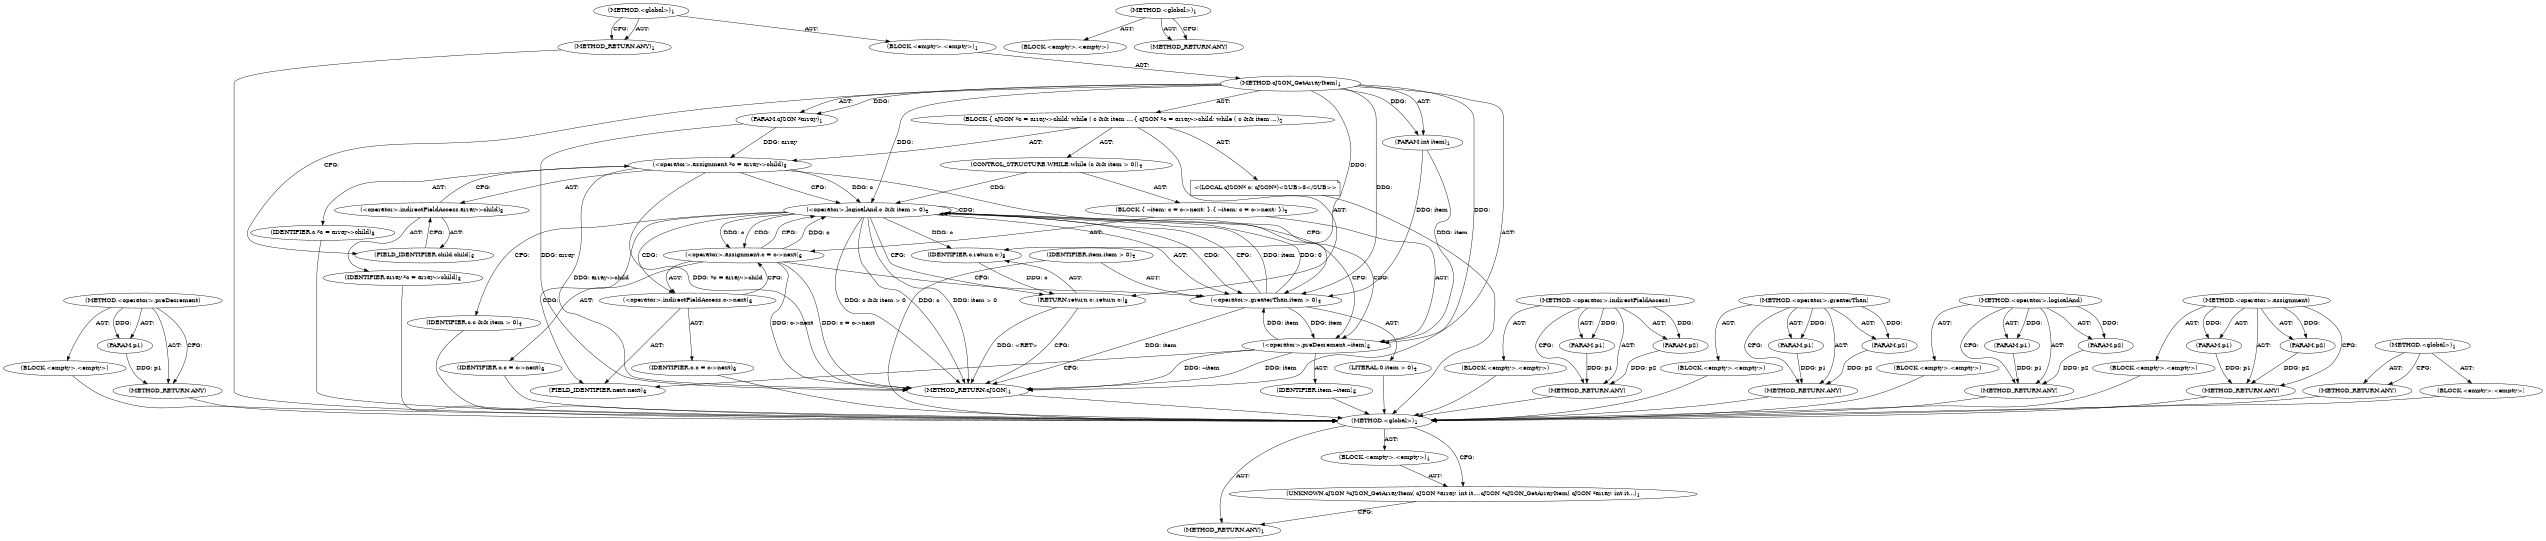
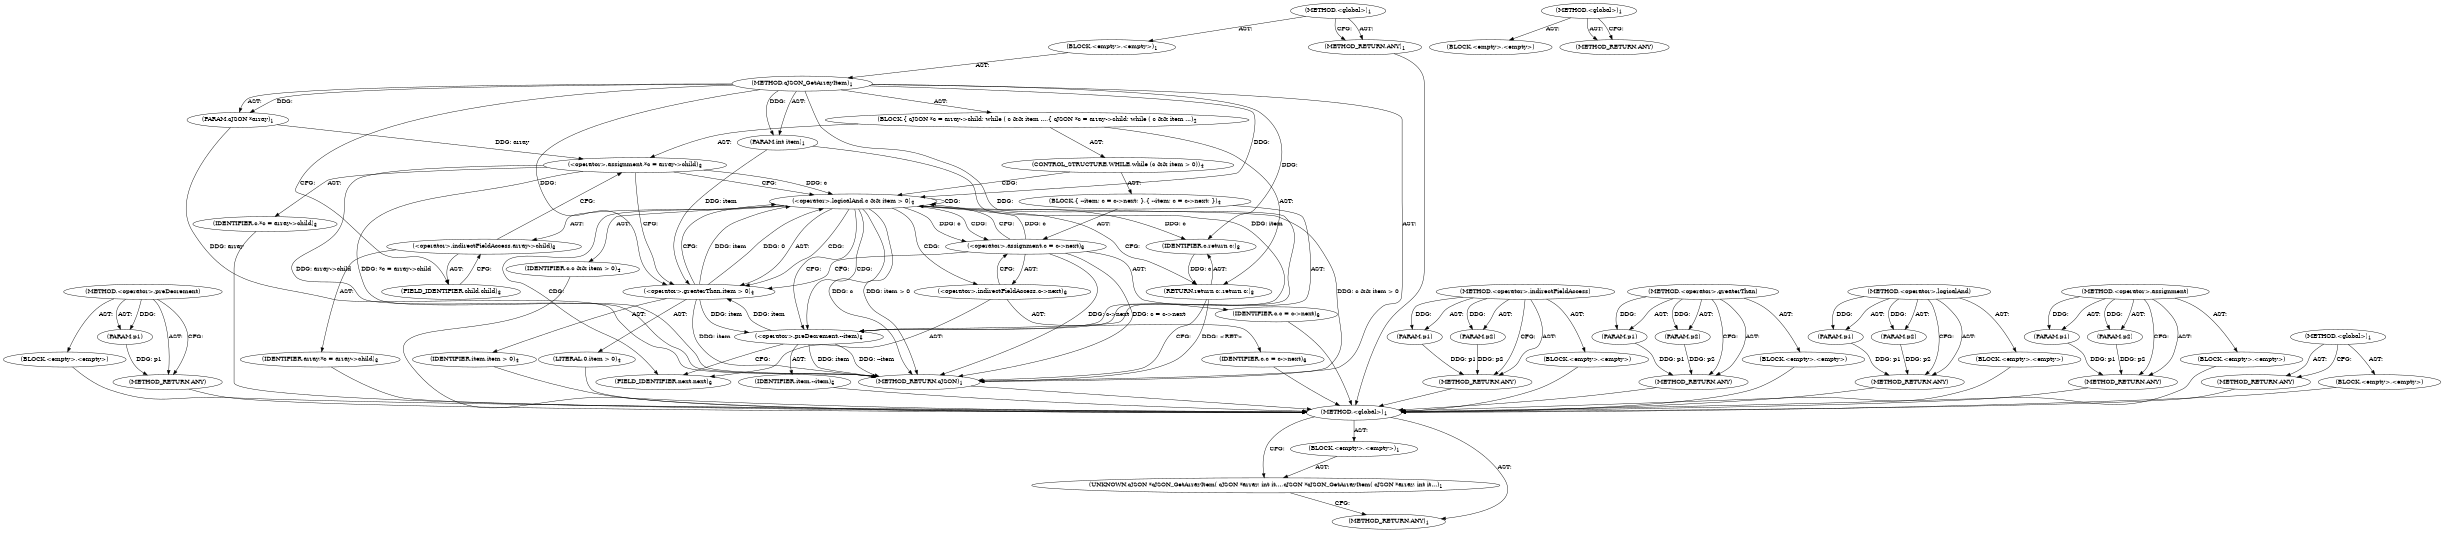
(557, 182) -> (655, 210)
(1265, 188) -> none
(523, 255) -> (625, 224)
(1147, 286) -> (585, 321)
